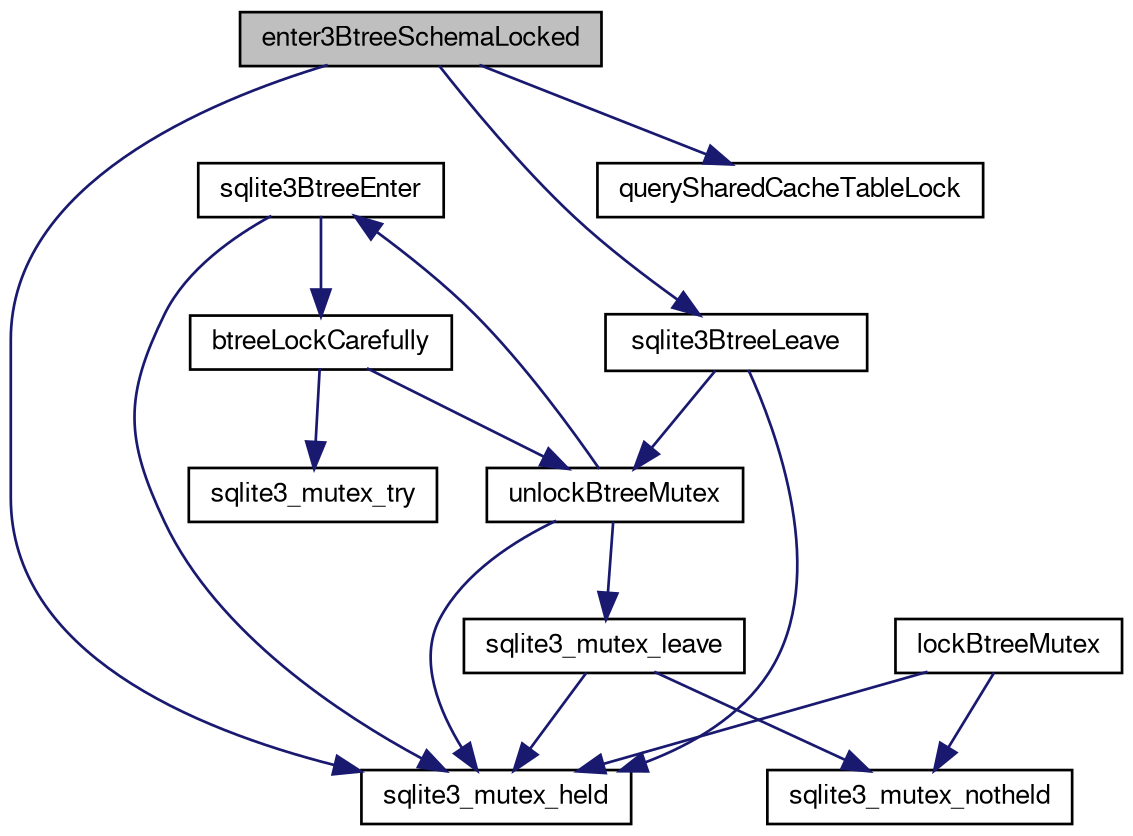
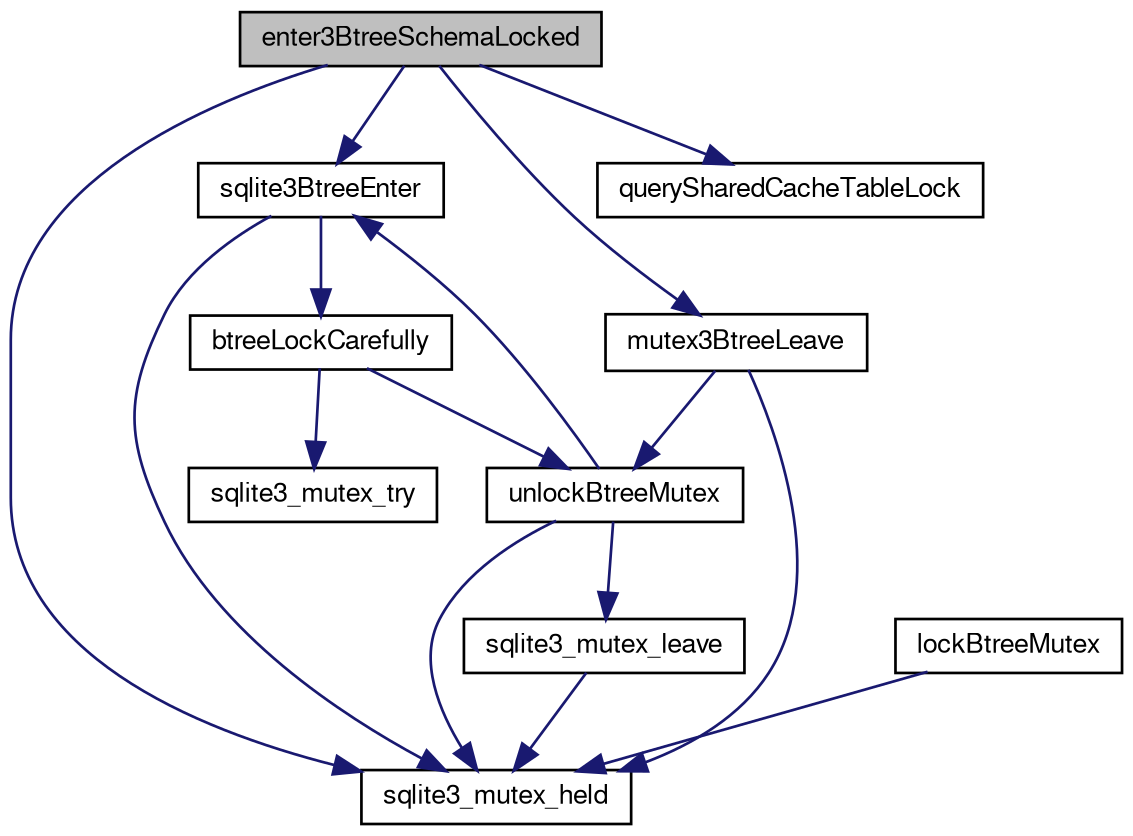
none -> (379, 103)
(736, 343) -> (736, 343)
(920, 797) -> none
